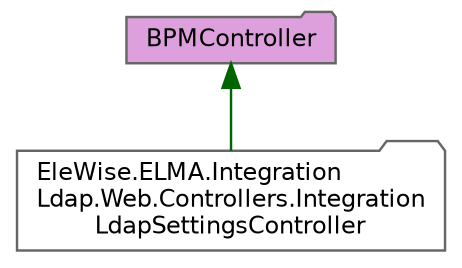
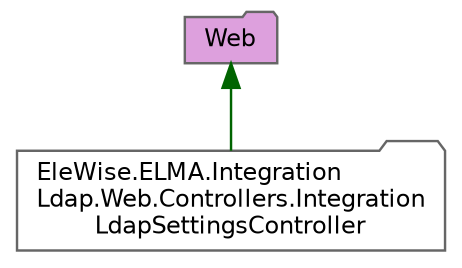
(231, 40) -> (231, 40)
